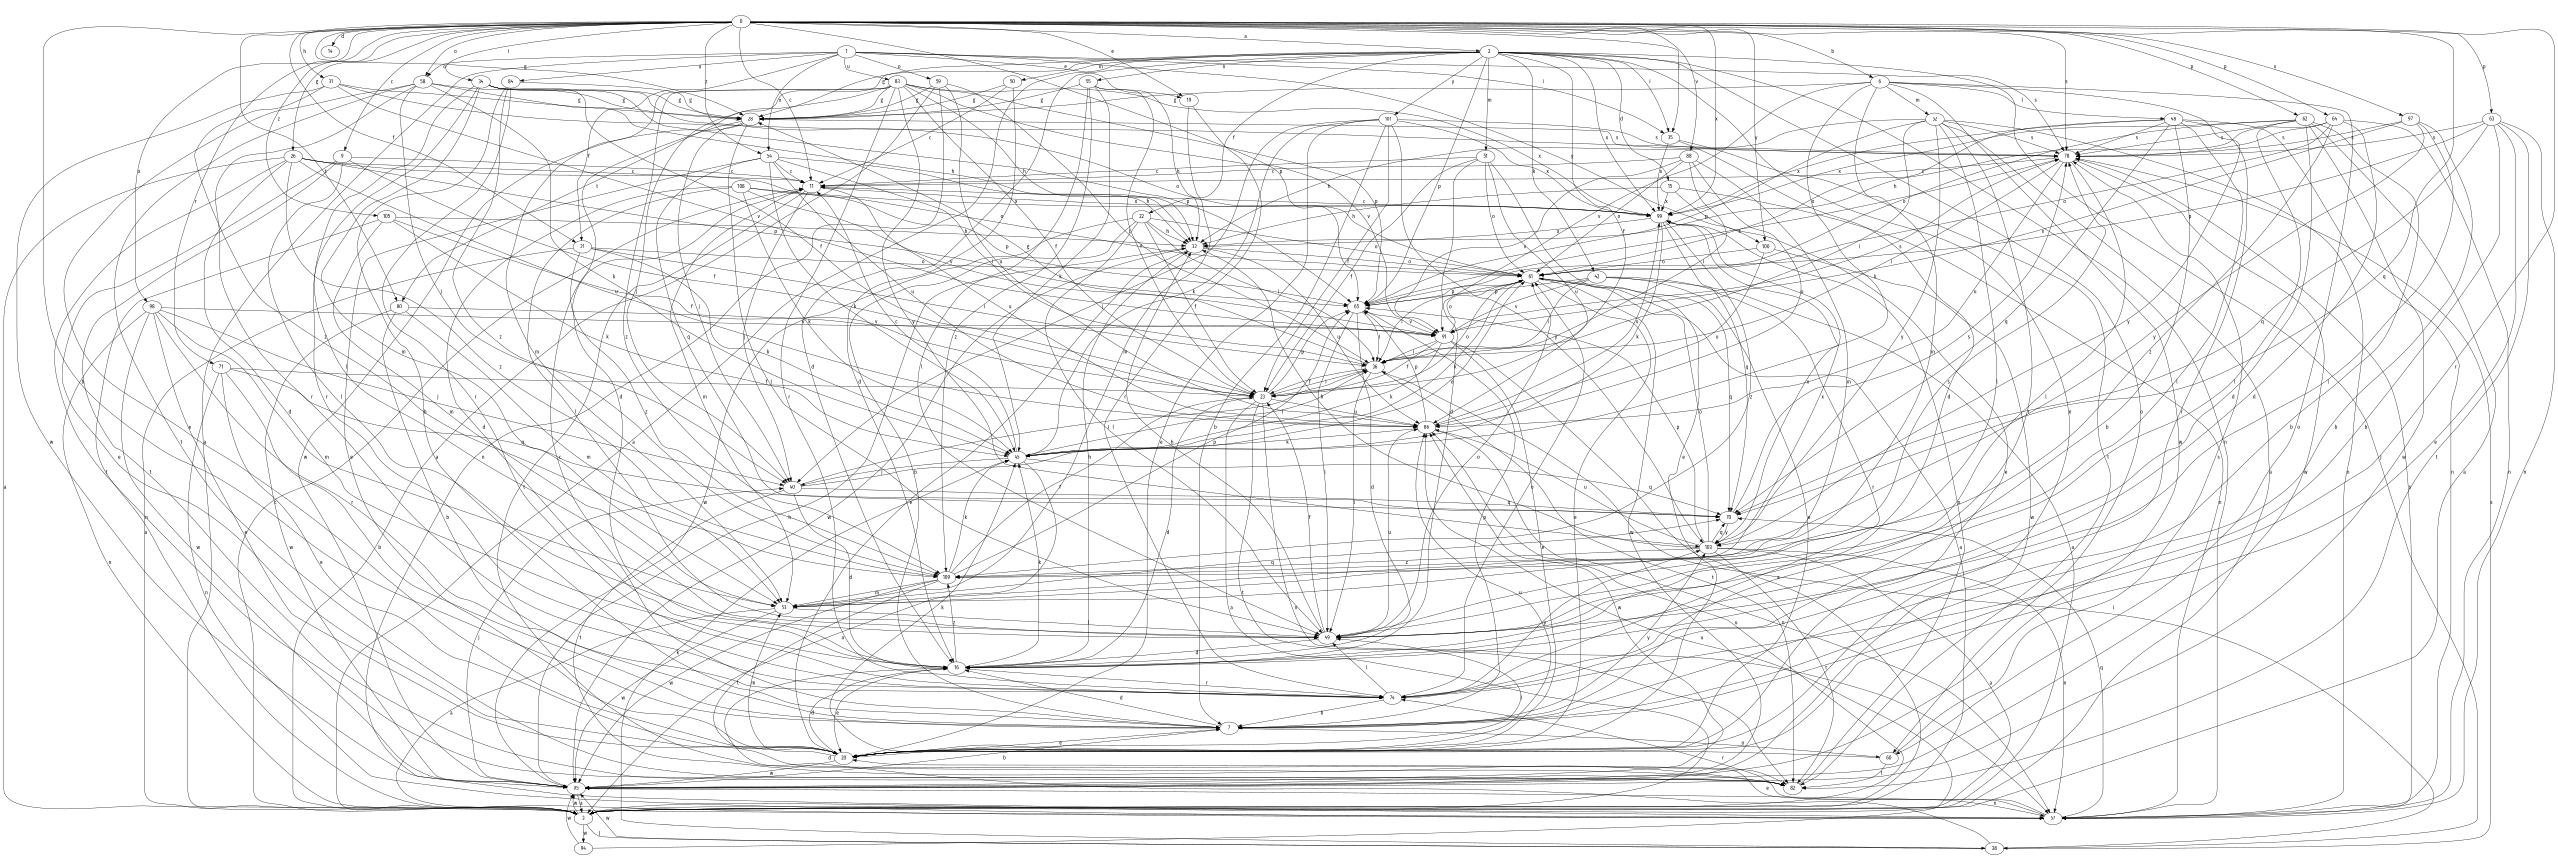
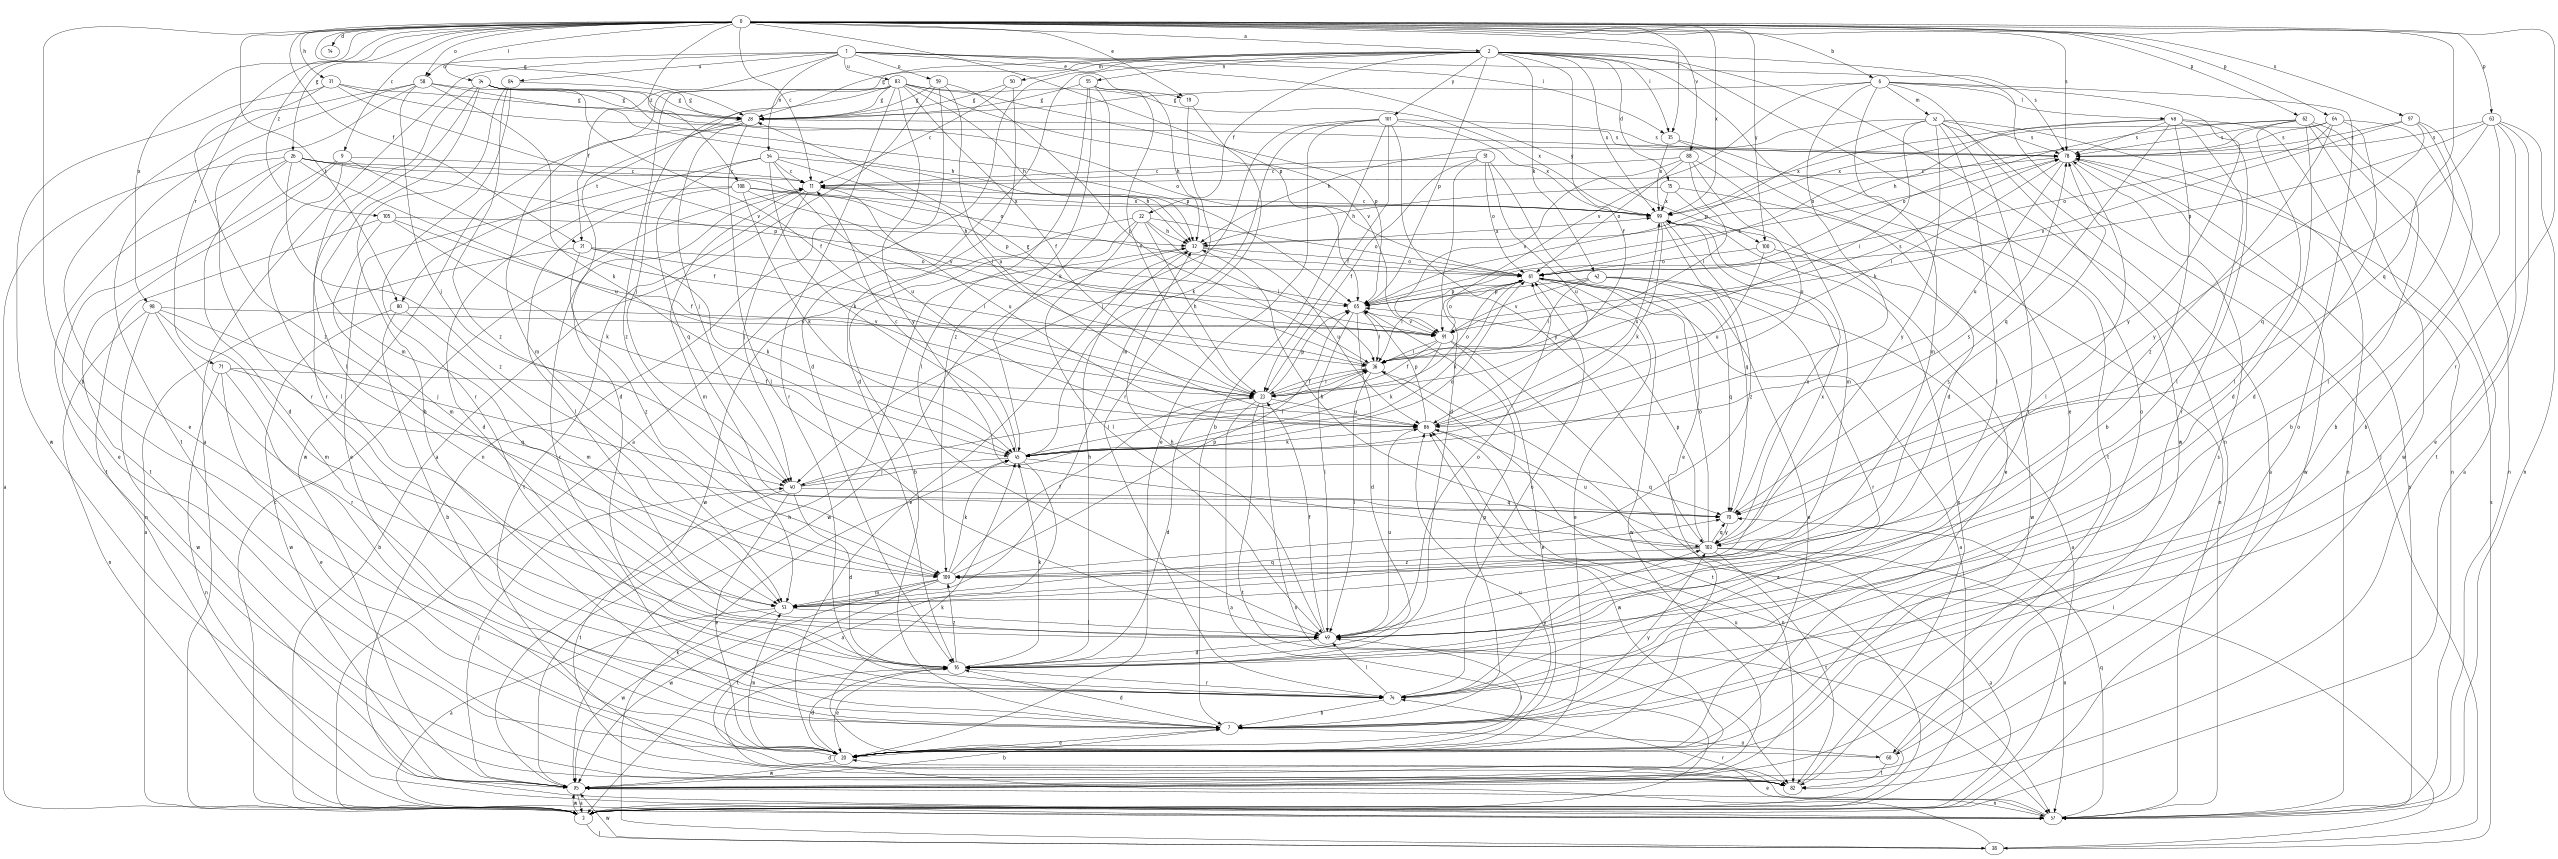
(705, 95) -> (651, 108)
(1487, 102) -> none
(1463, 237) -> (1426, 234)
(1195, 307) -> (1195, 307)
(396, 672) -> (719, 643)
(583, 849) -> none
